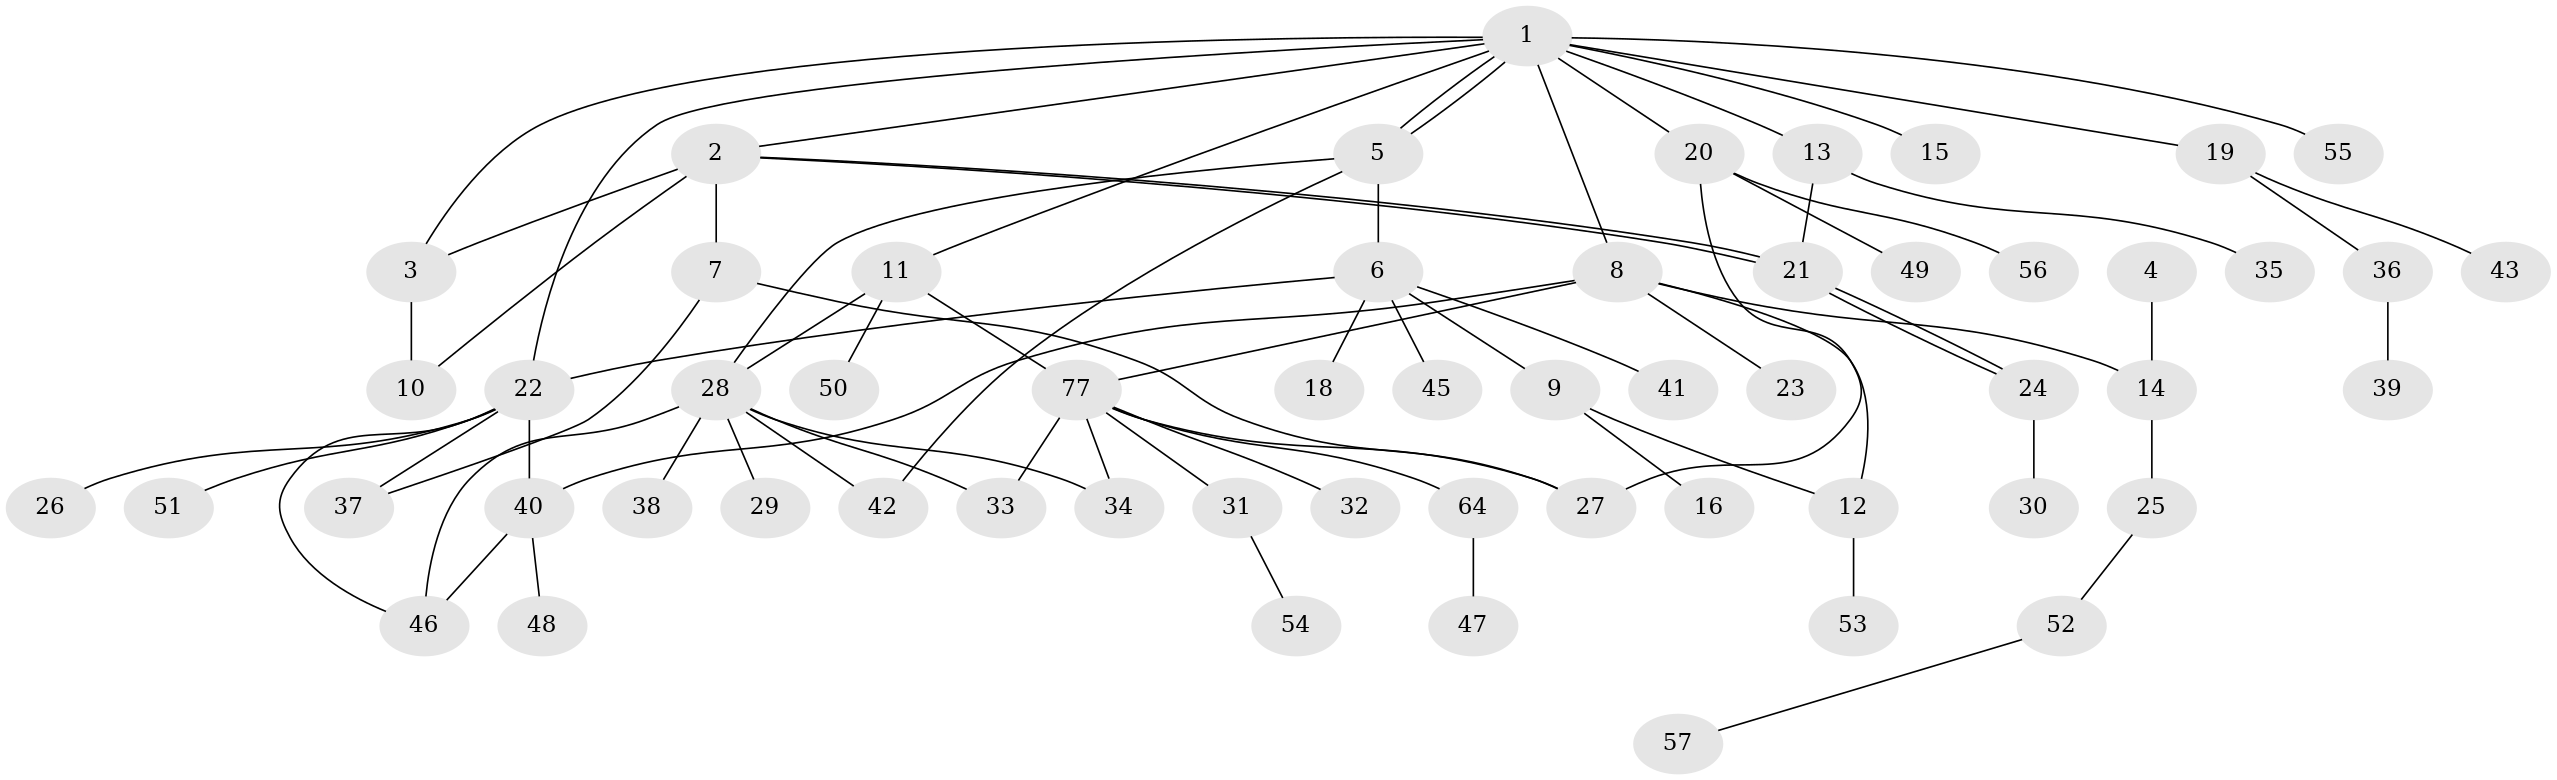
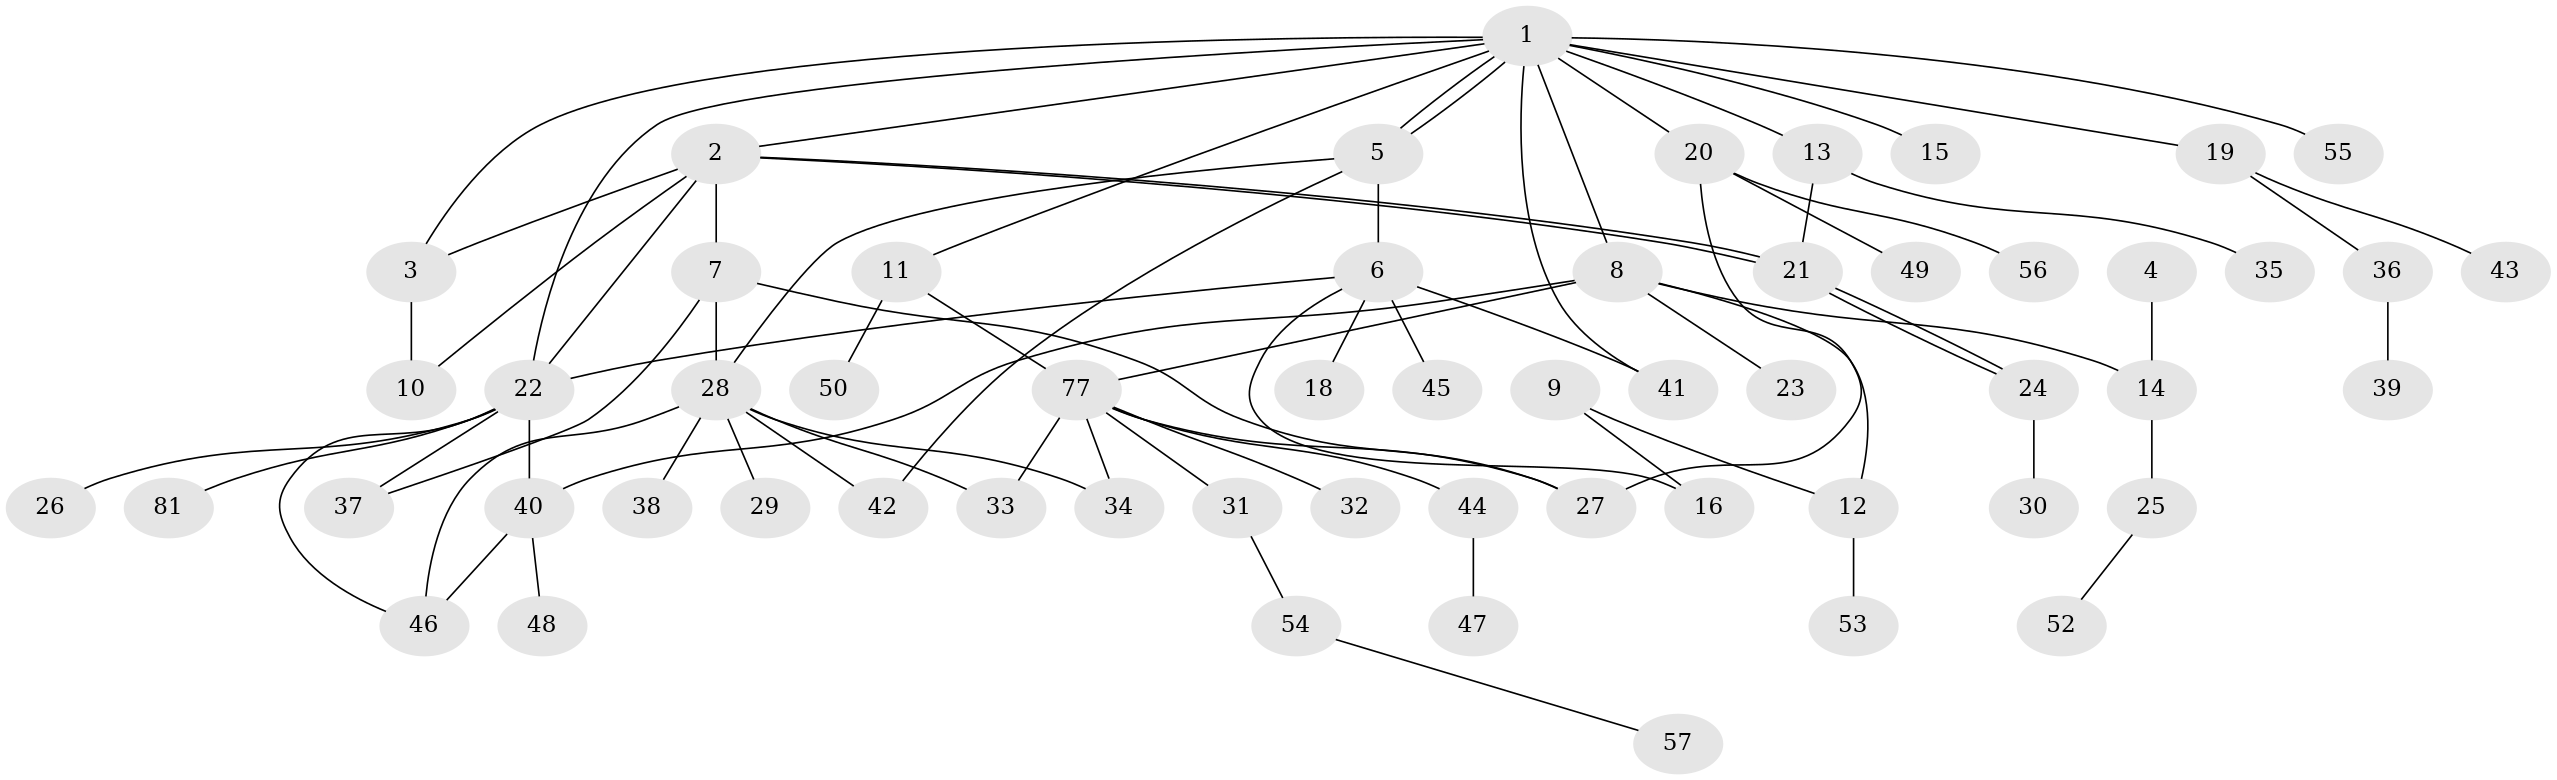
none -> (1534, 239)
none -> (623, 272)
(815, 326) -> (716, 331)
(1467, 331) -> (1393, 461)
(169, 508) -> (169, 508)
(1473, 508) -> (1473, 508)
(1870, 685) -> (1487, 685)
